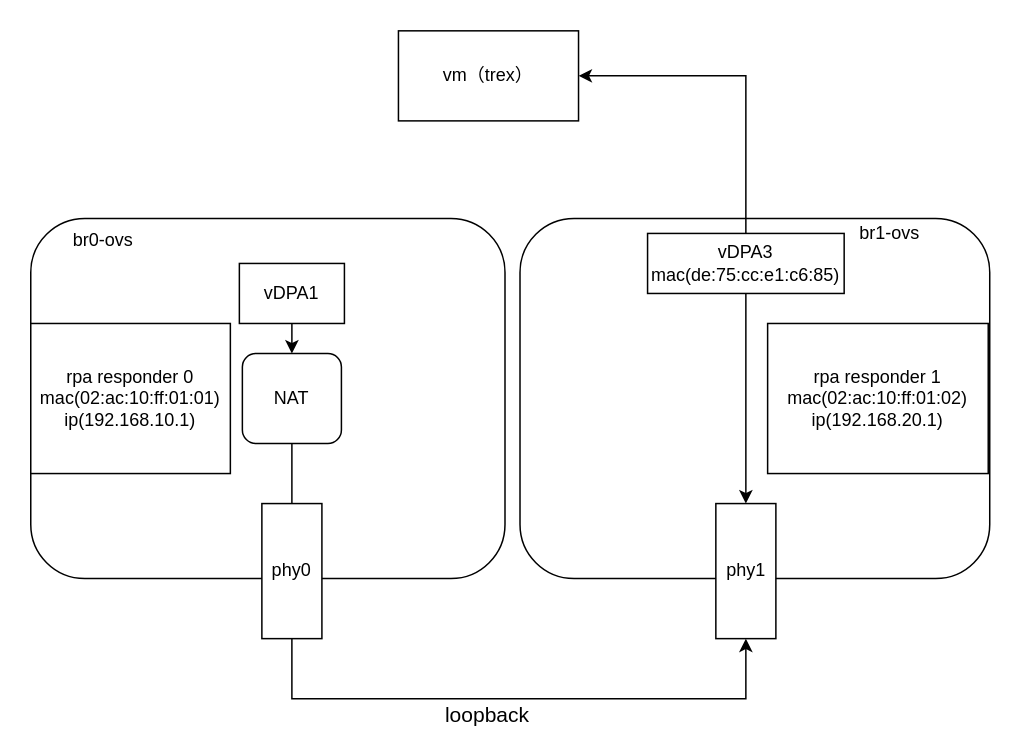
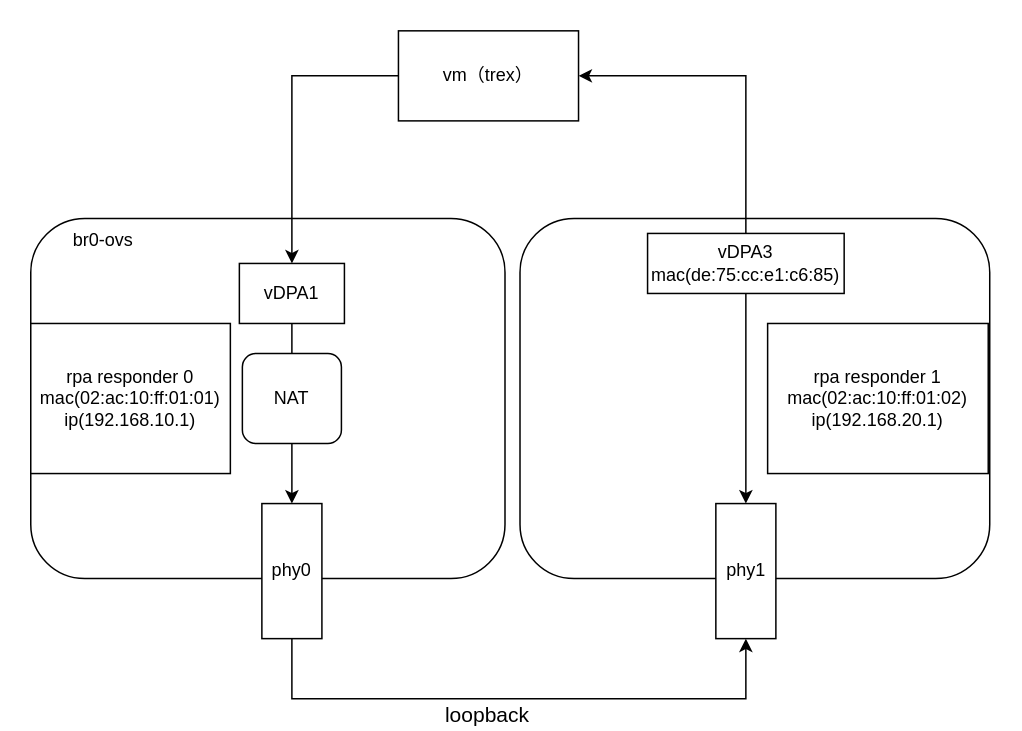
none -> (292, 112)
(889, 233) -> none
(292, 342) -> (292, 346)
(292, 496) -> (292, 492)
